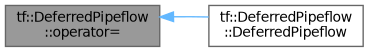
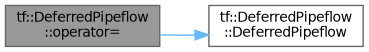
(191, 17) -> (177, 35)
